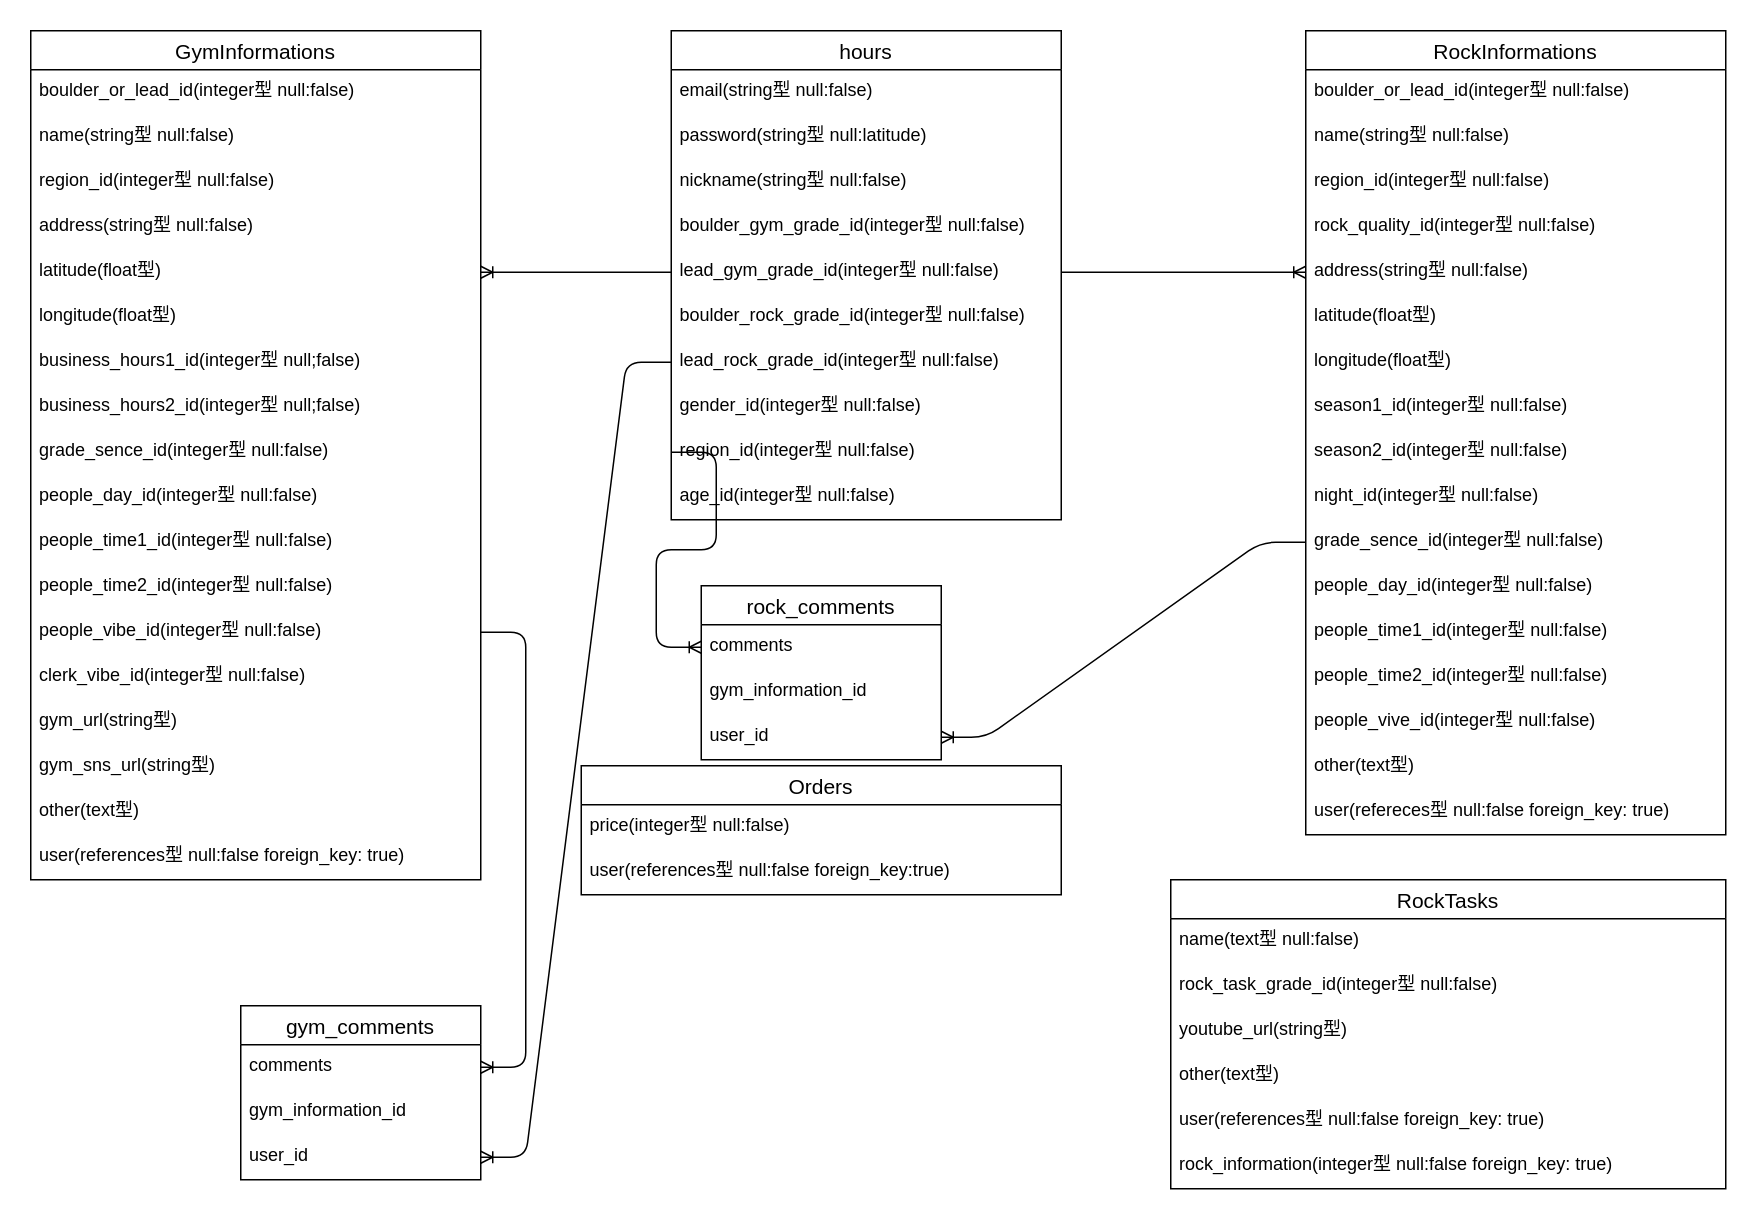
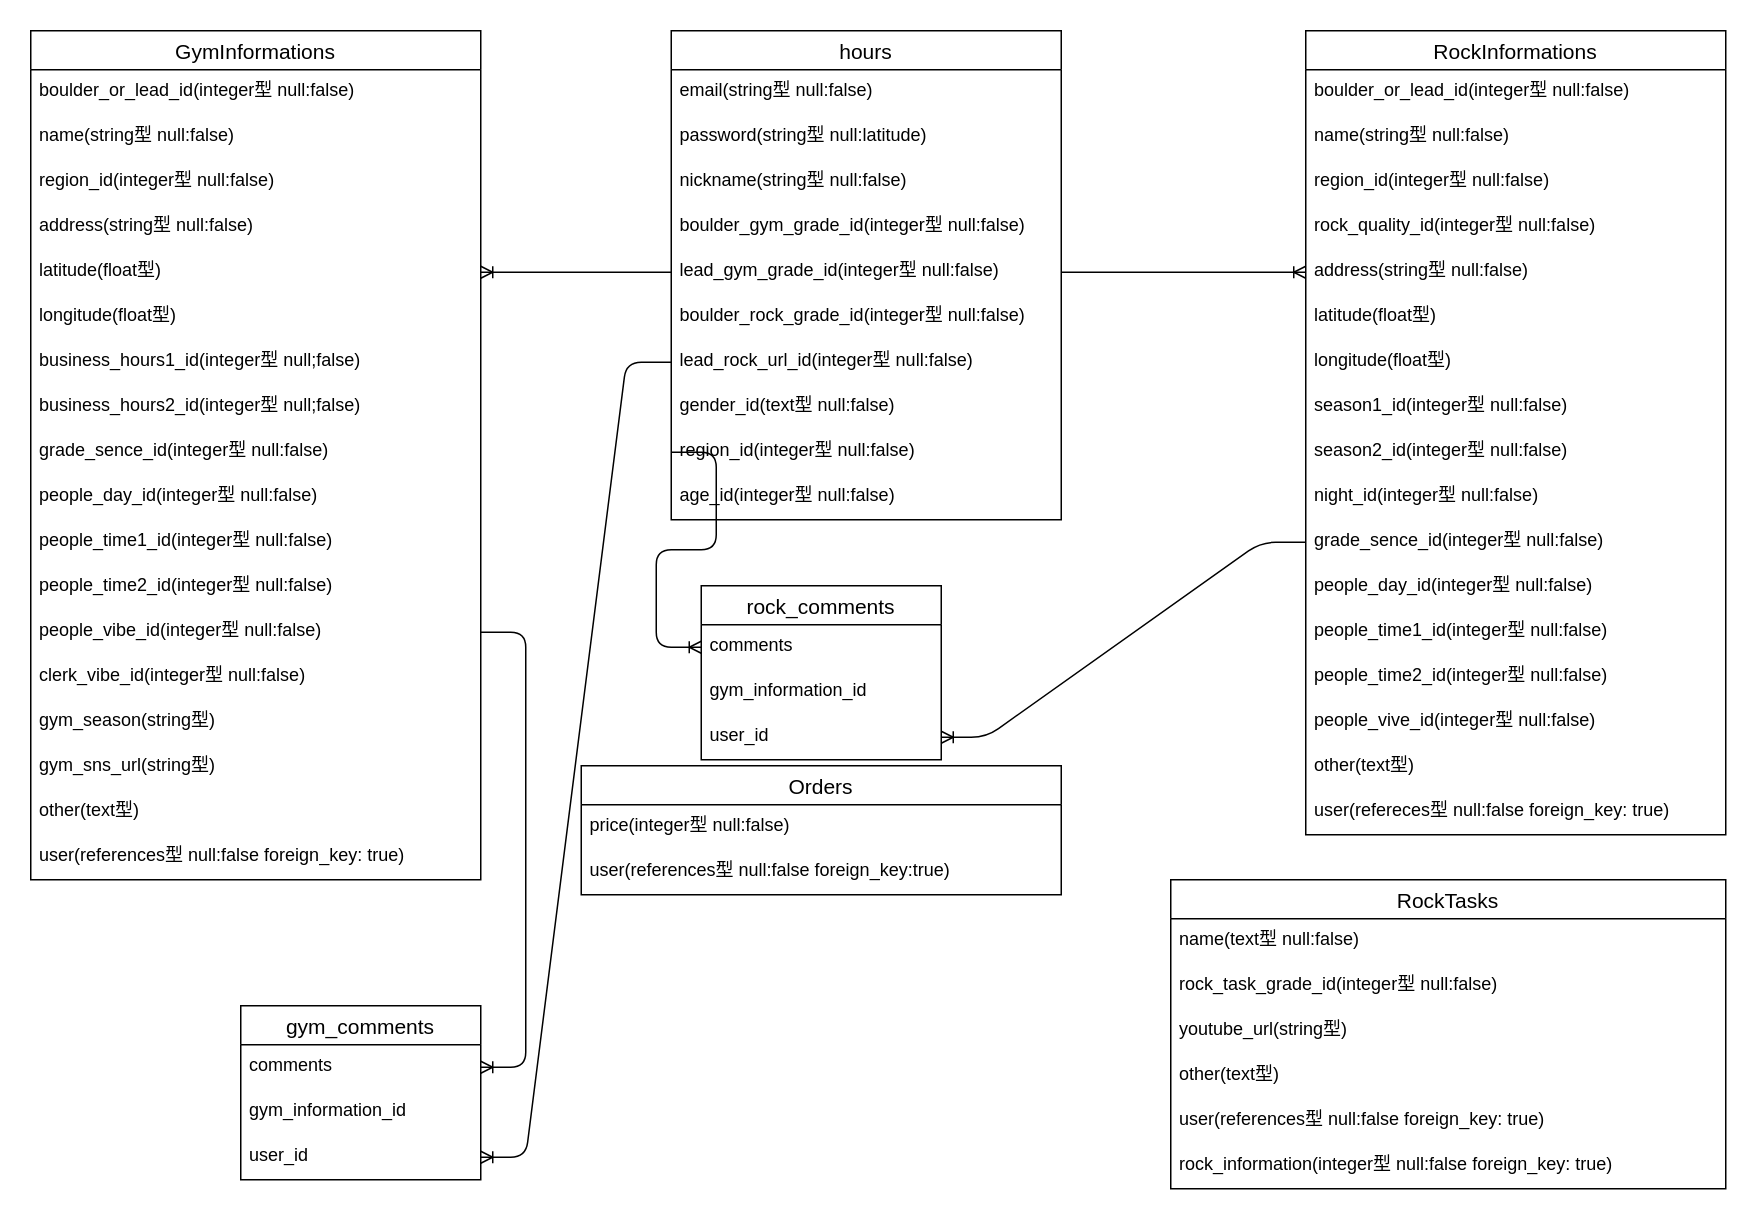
(861, 360) -> (849, 360)
(818, 405) -> (806, 405)
(119, 720) -> (136, 720)
